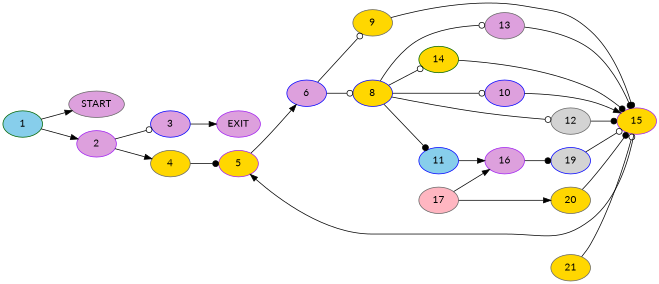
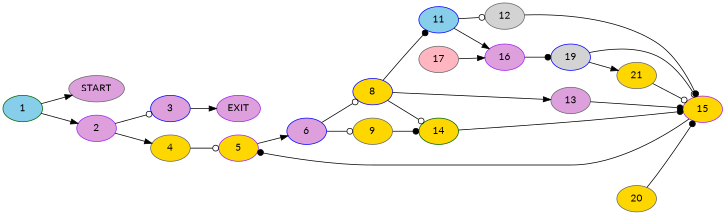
(534, 8) -> (403, 131)
(421, 39) -> (468, 96)
none -> (600, 65)
(505, 93) -> none
(468, 111) -> (469, 18)
(202, 164) -> (202, 148)
(501, 200) -> none
(467, 234) -> (481, 165)
